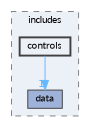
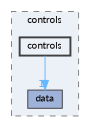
(45, 21) -> (45, 21)
